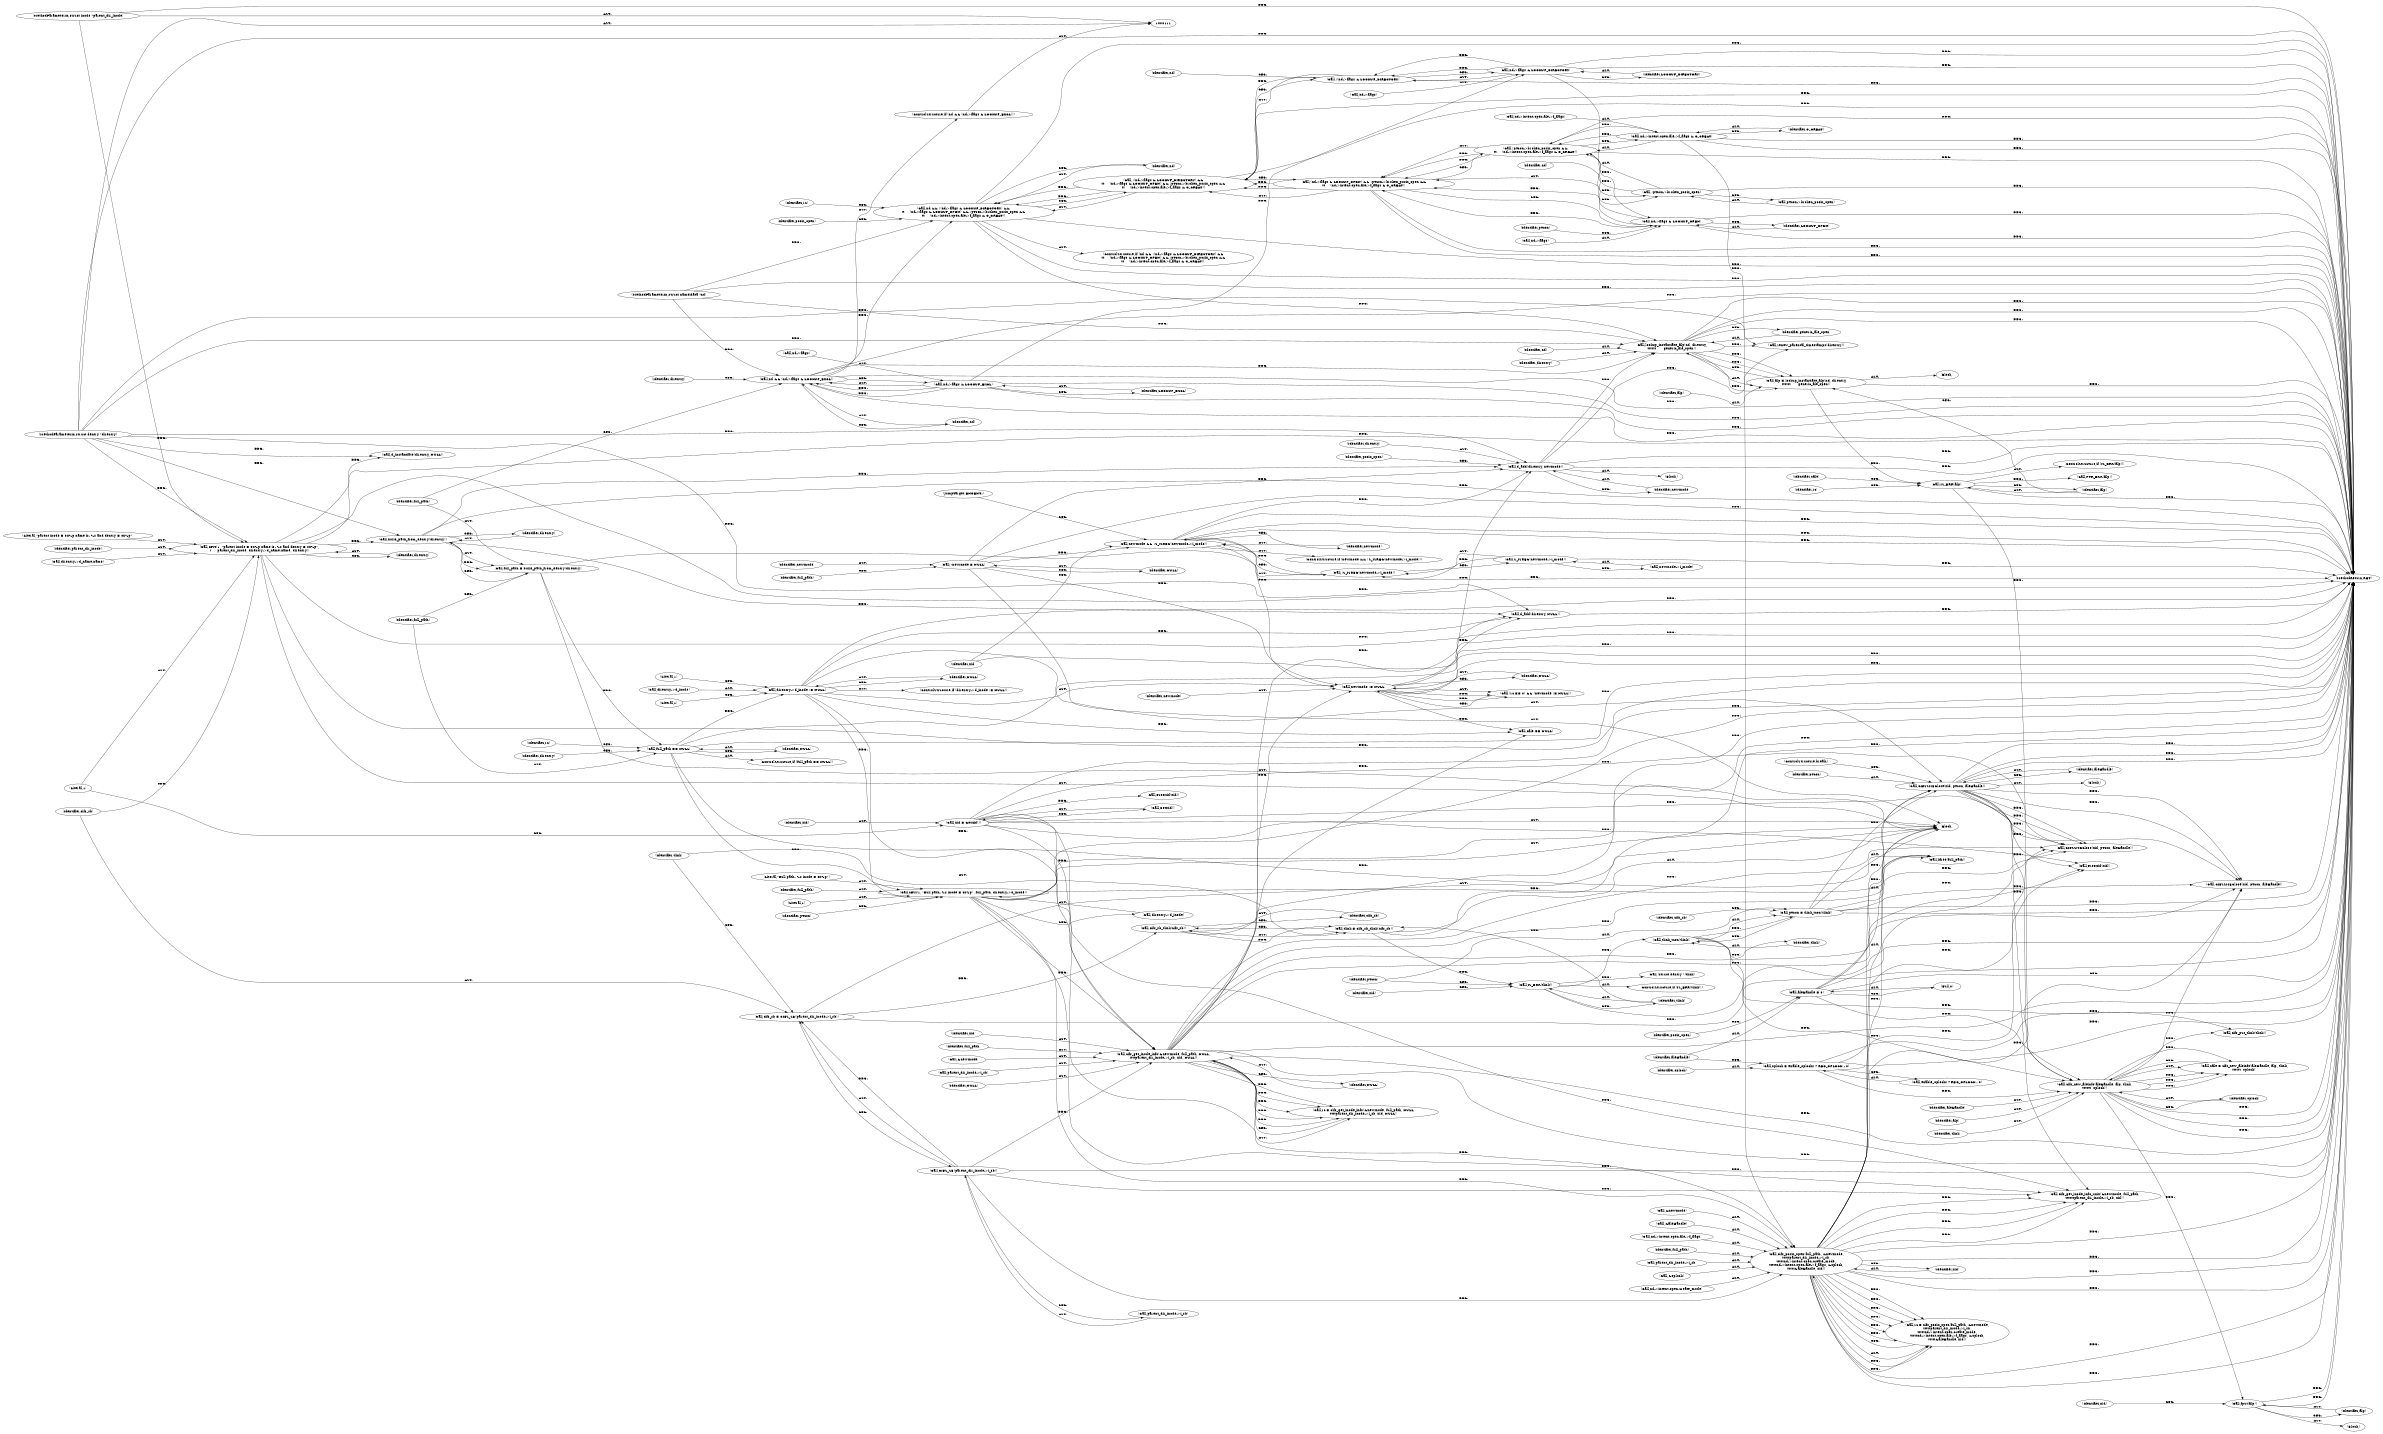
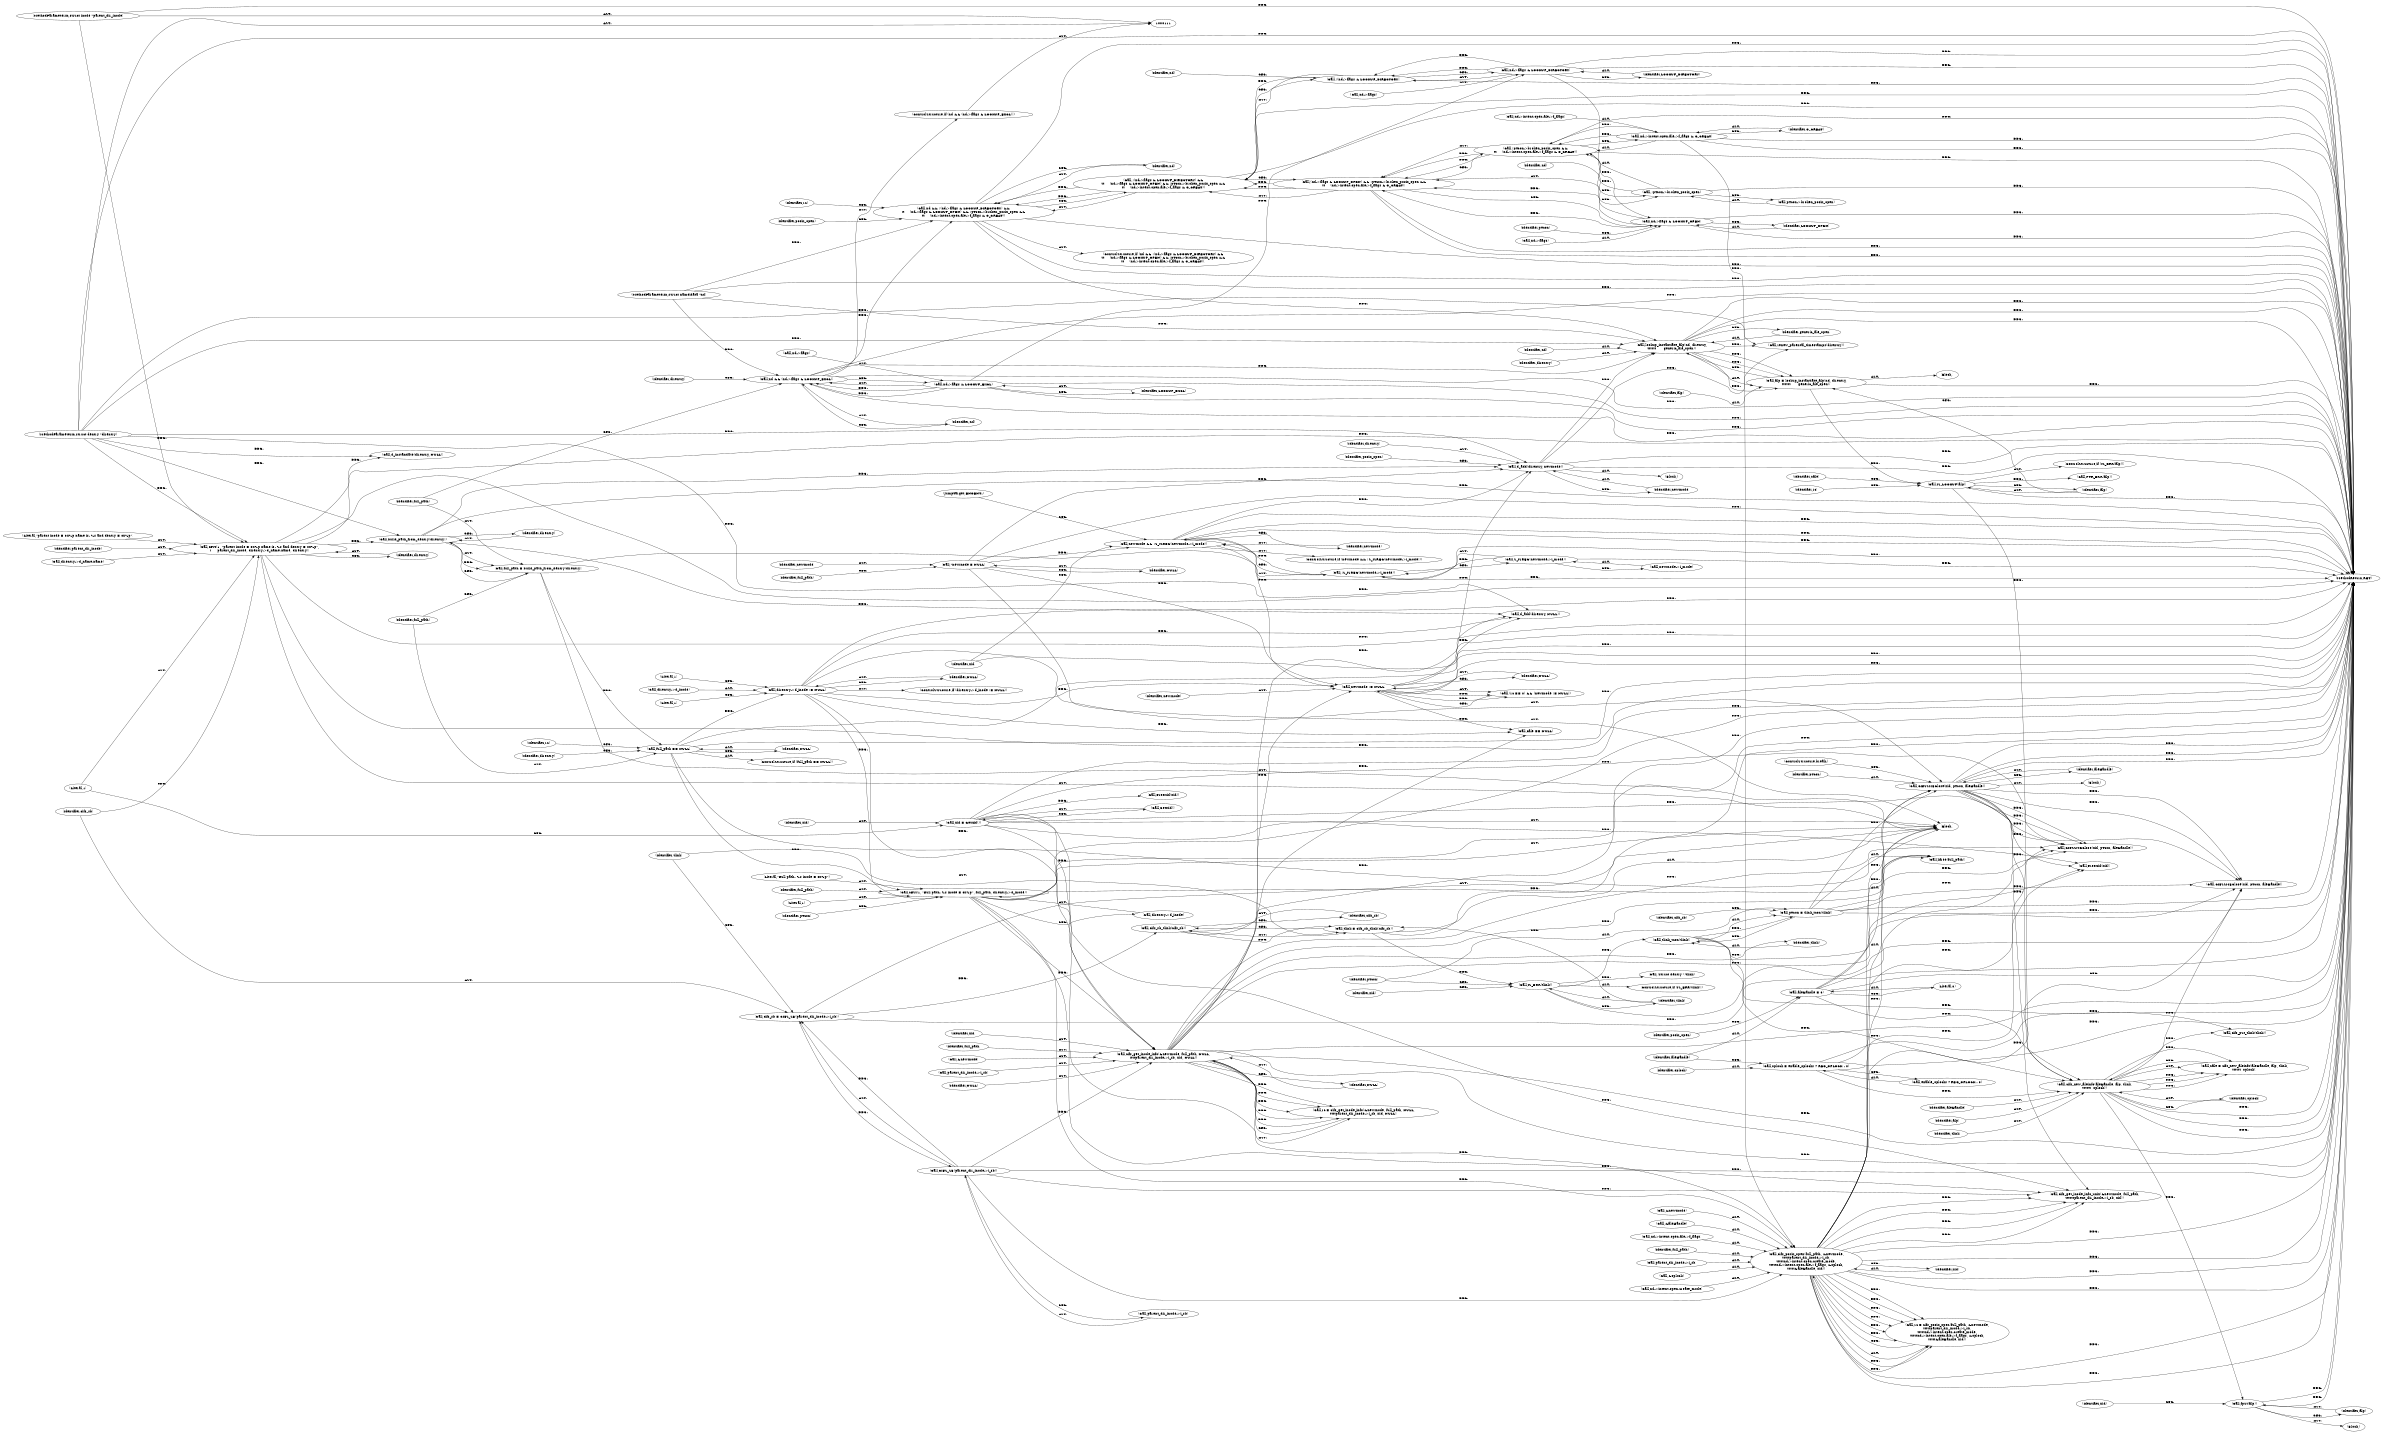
(1947, 485) -> (1947, 485)
(1963, 611) -> (1853, 556)
(1064, 689) -> (1064, 689)
(1947, 986) -> (1947, 986)
(864, 1112) -> (864, 1112)
